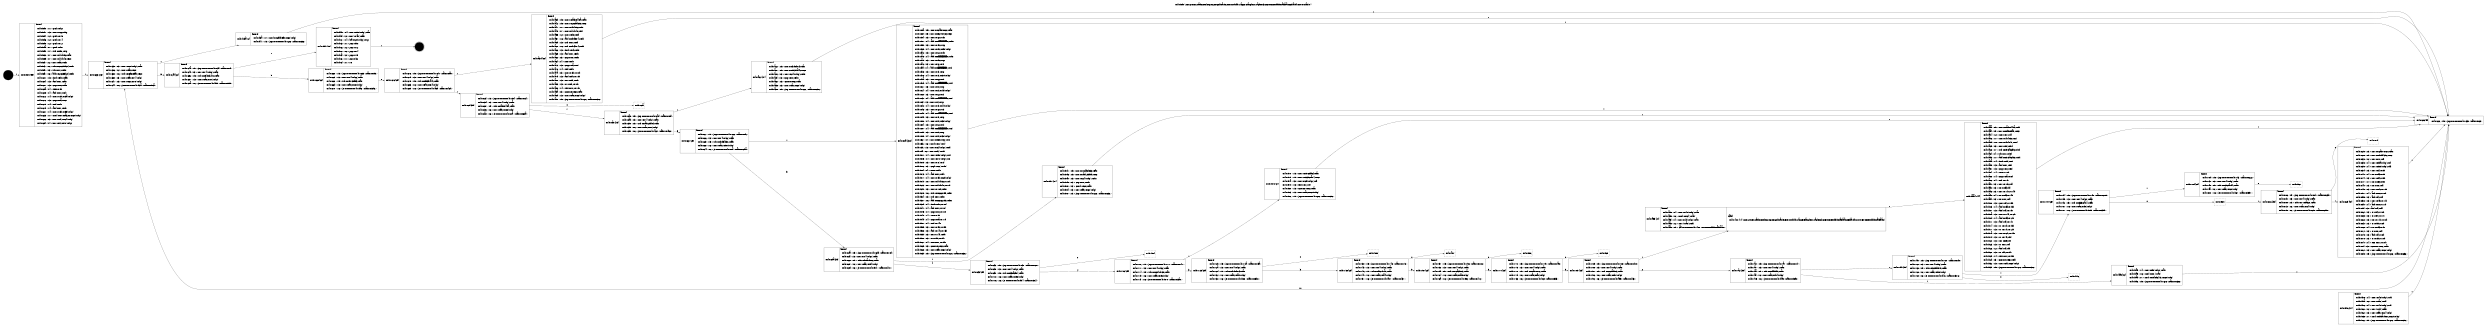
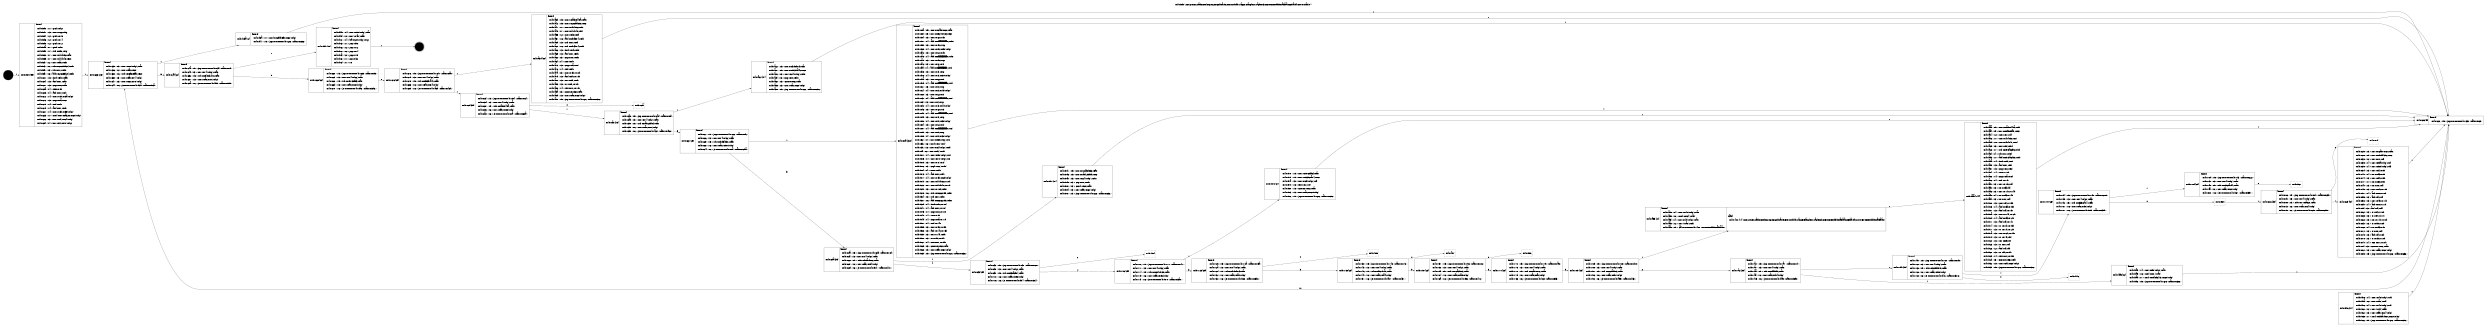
(1604, 253) -> none
